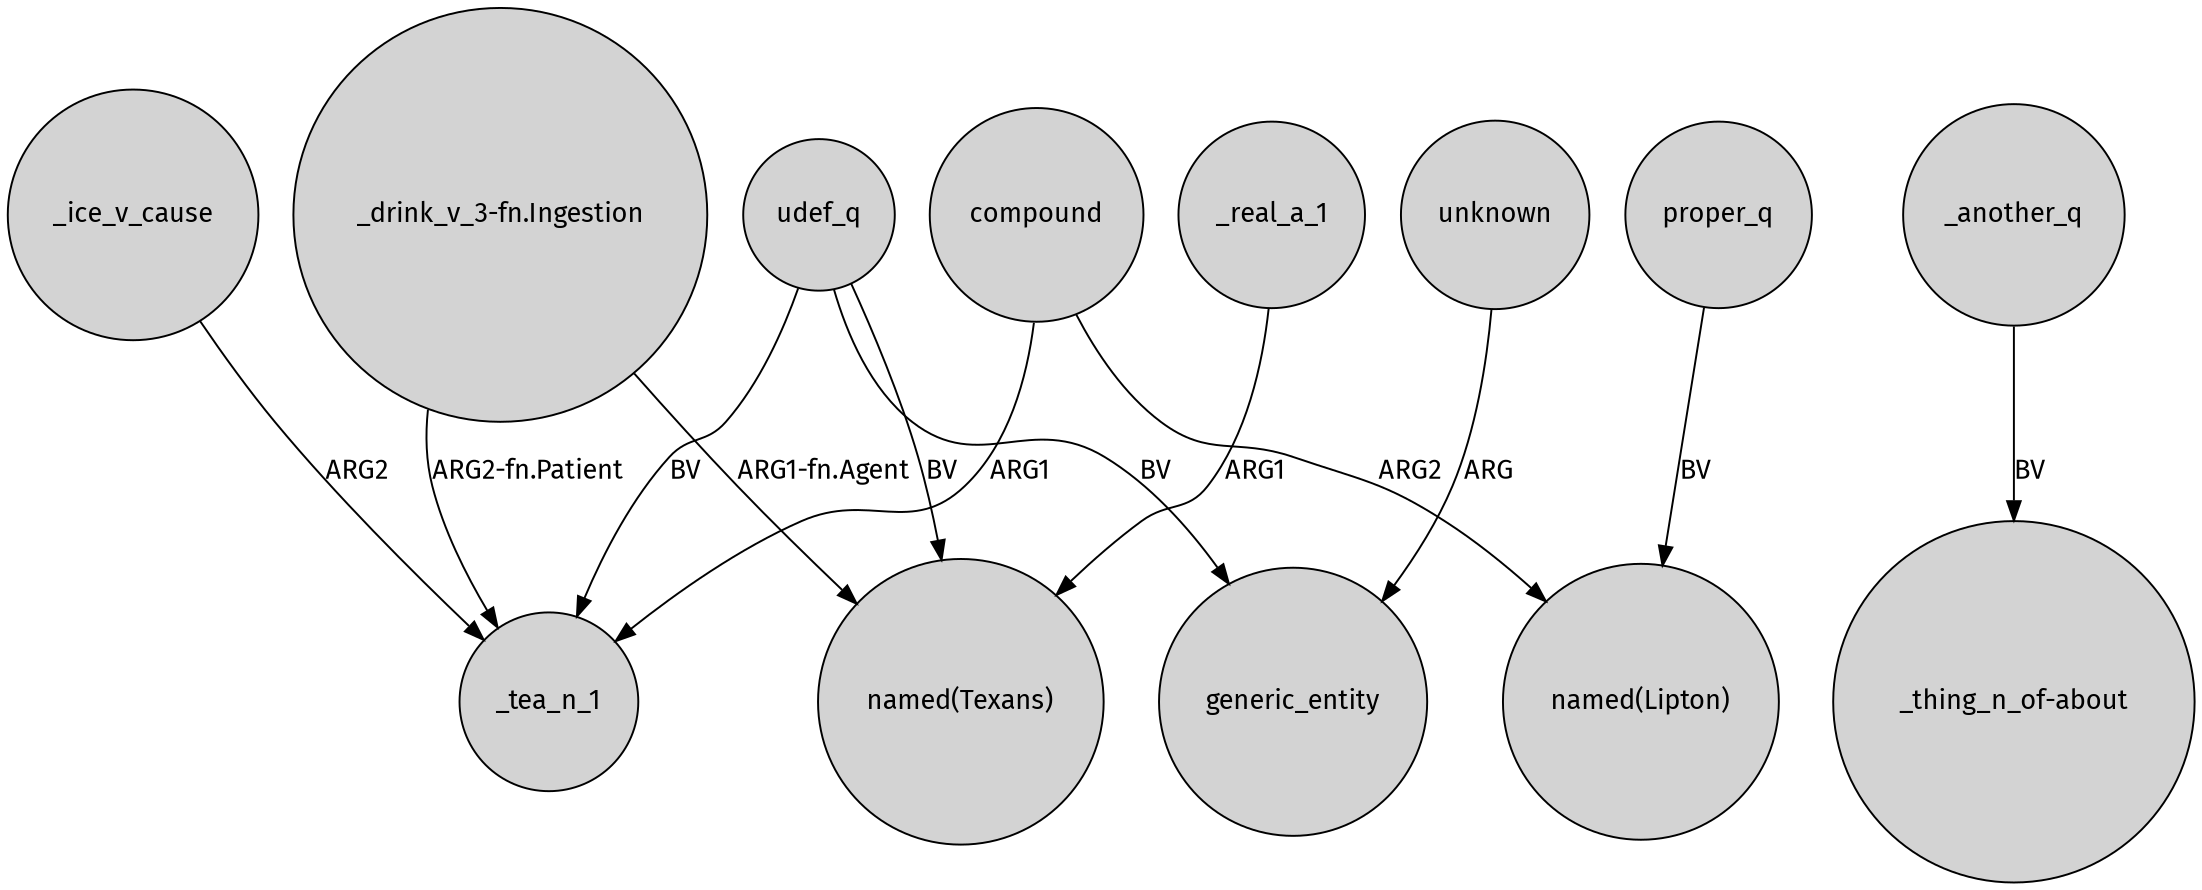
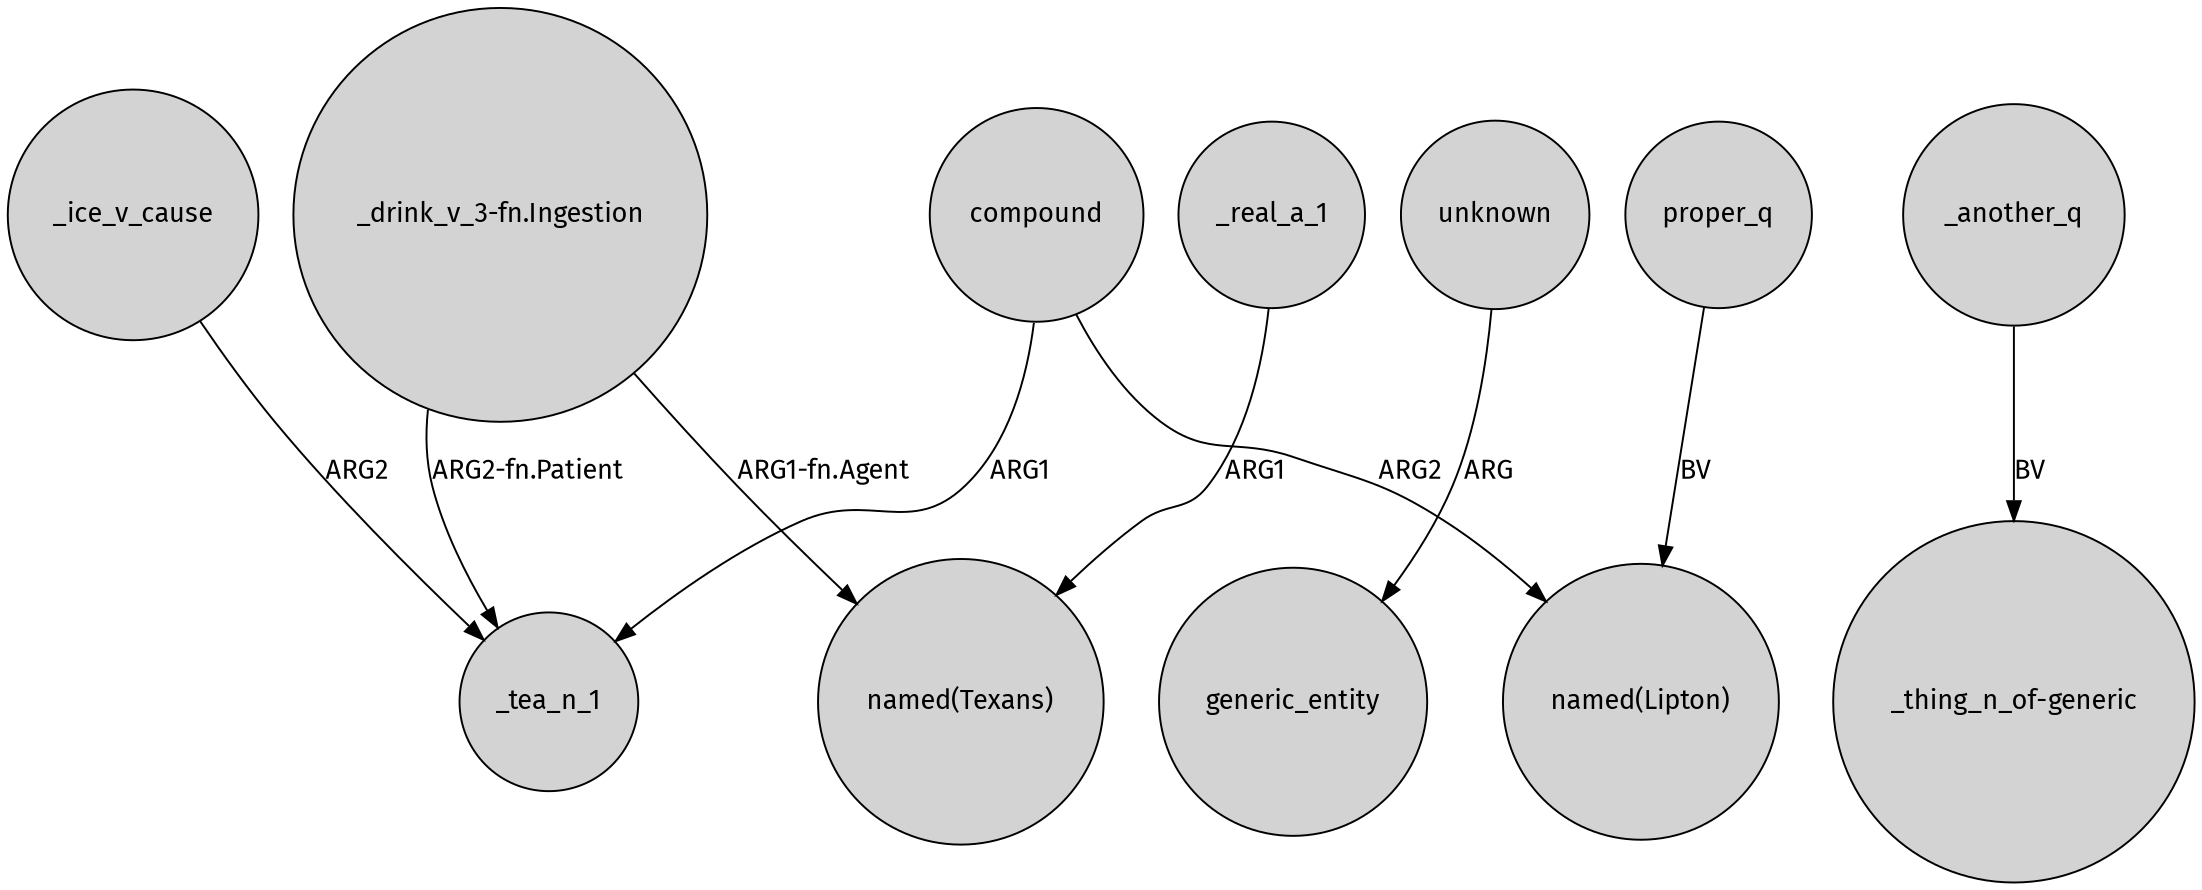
(819, 215) -> none
(2014, 702) -> (2014, 702)
